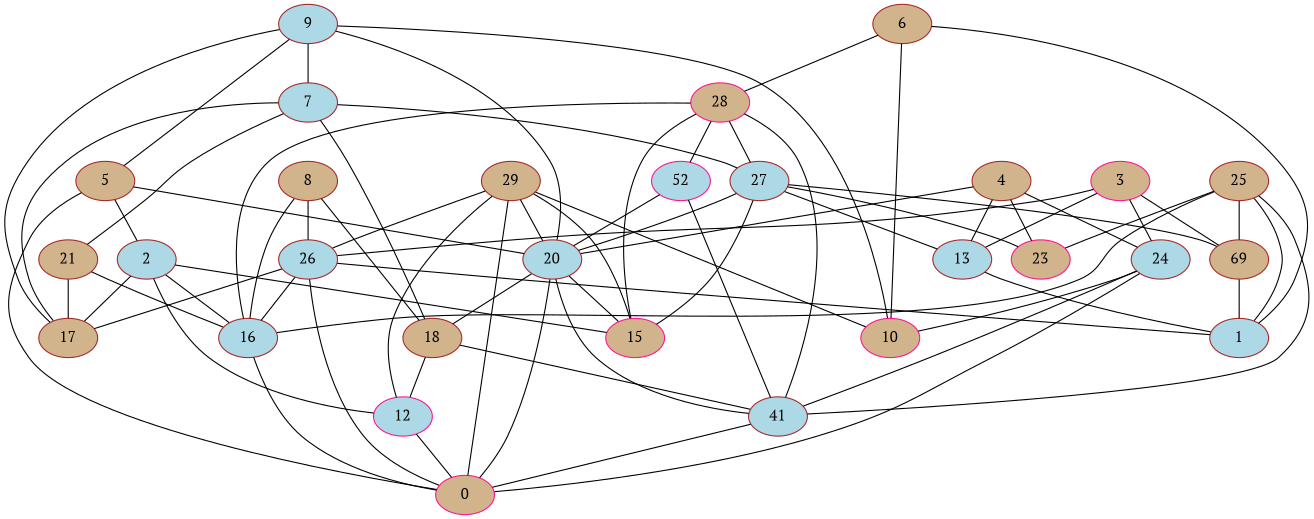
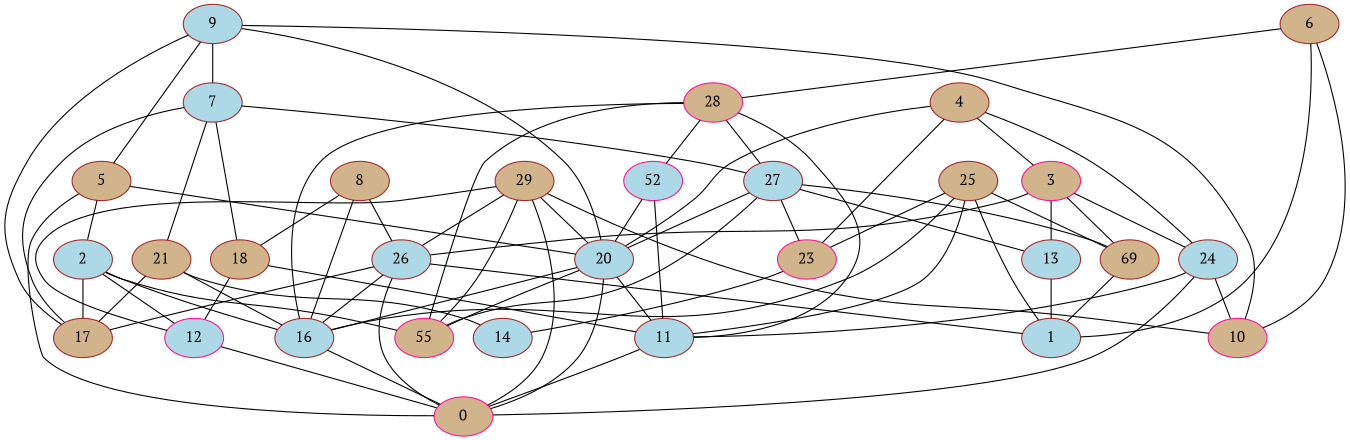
(982, 220) -> (1005, 142)
(486, 303) -> (479, 292)
none -> (503, 338)
(635, 338) -> (424, 338)
(778, 416) -> (664, 338)
